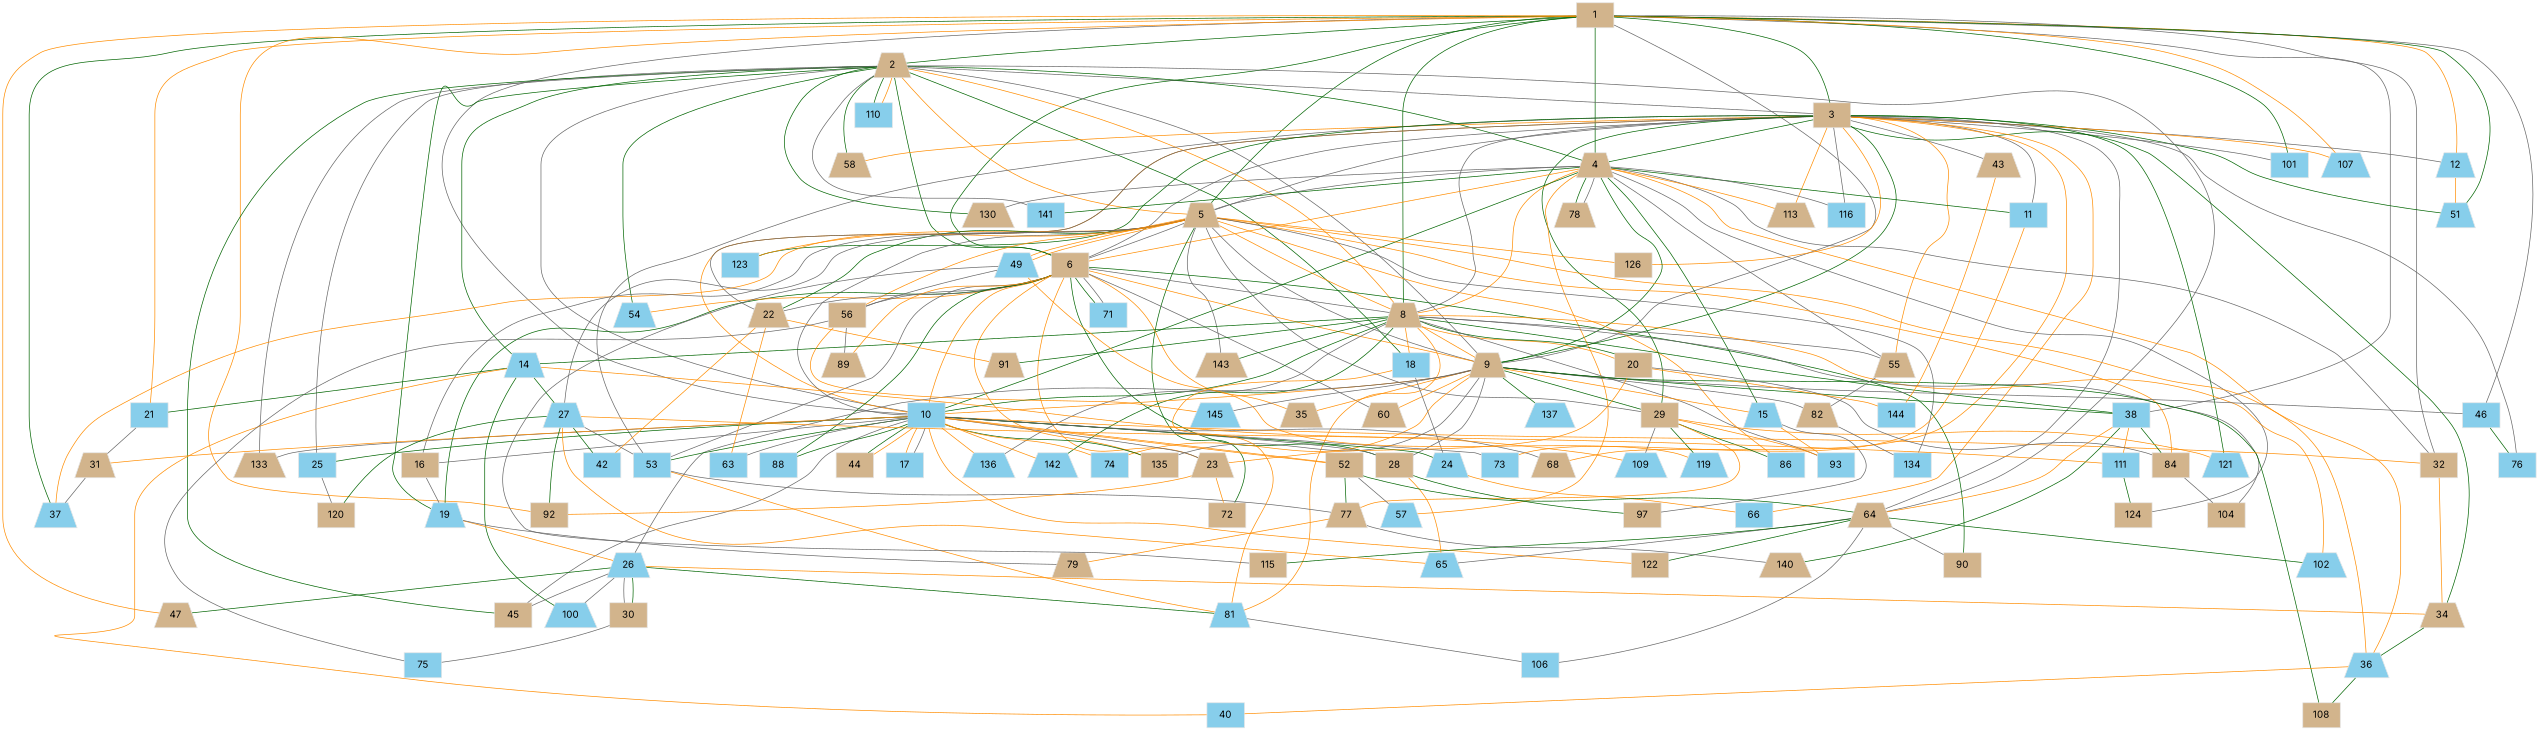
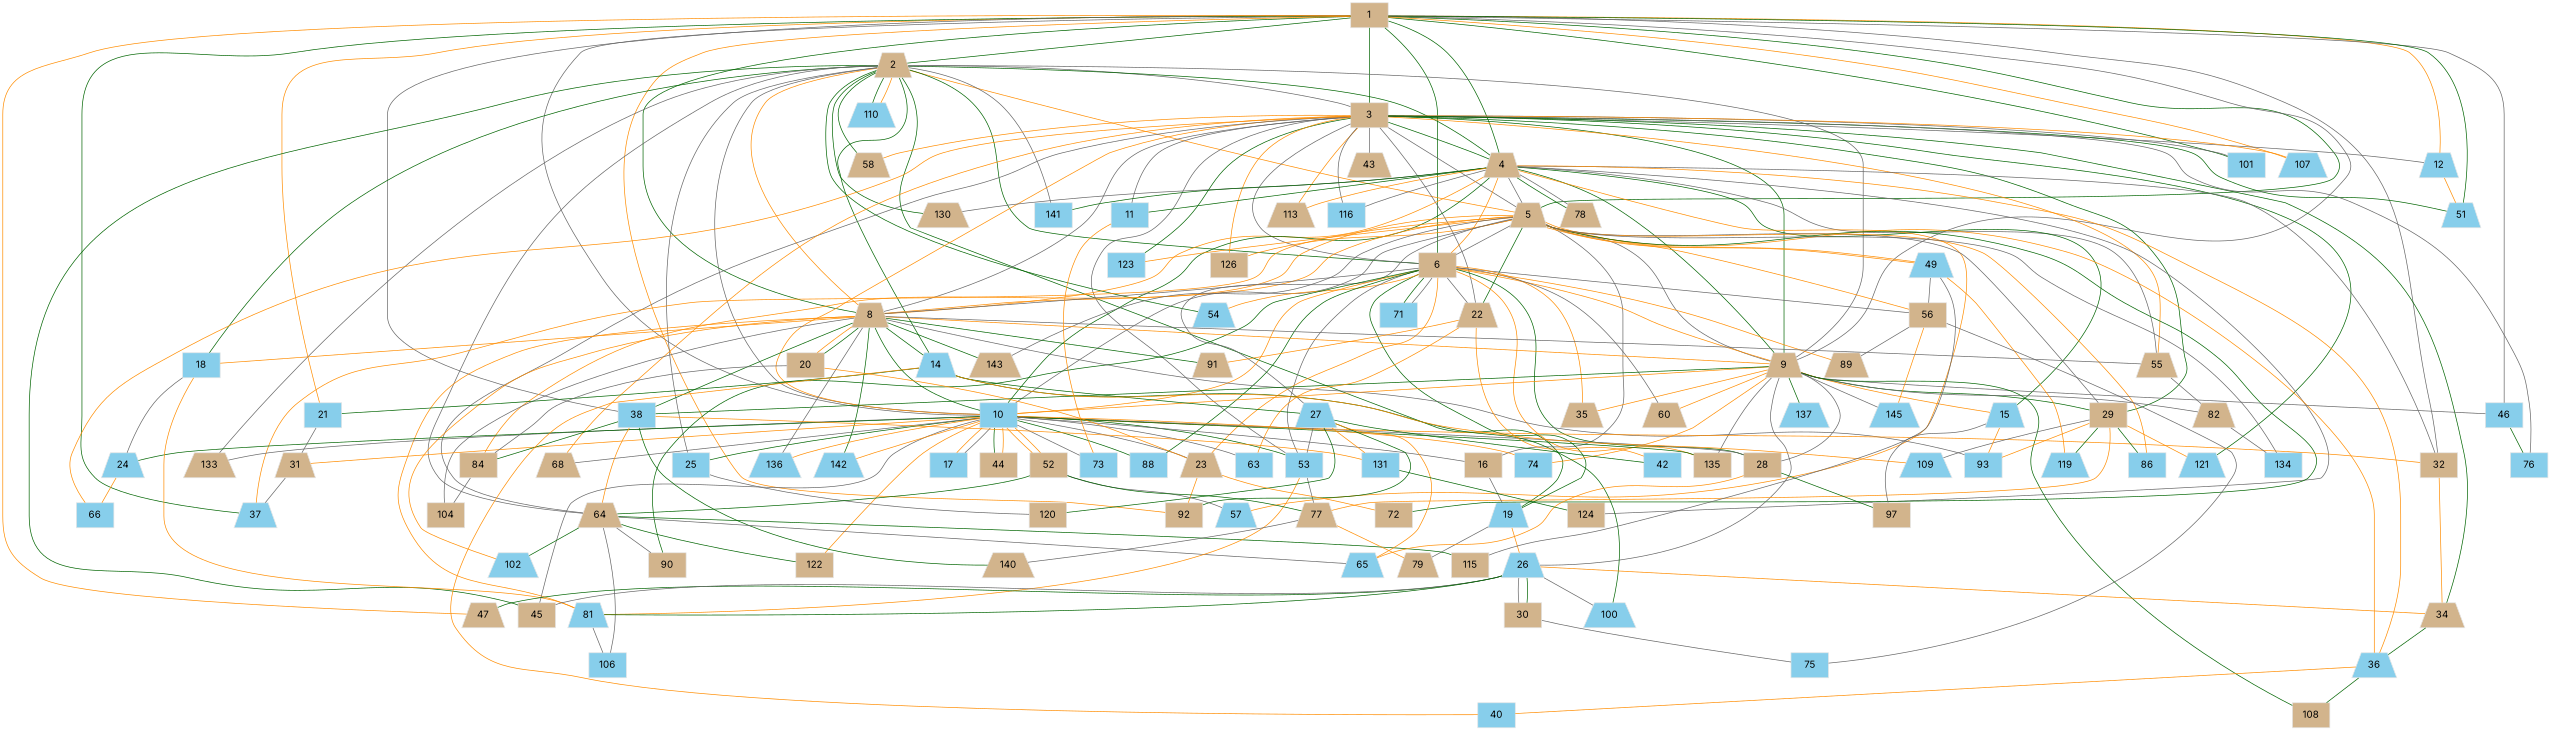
(874, 115) -> (872, 115)
(1897, 415) -> none
(2121, 465) -> (1381, 465)
